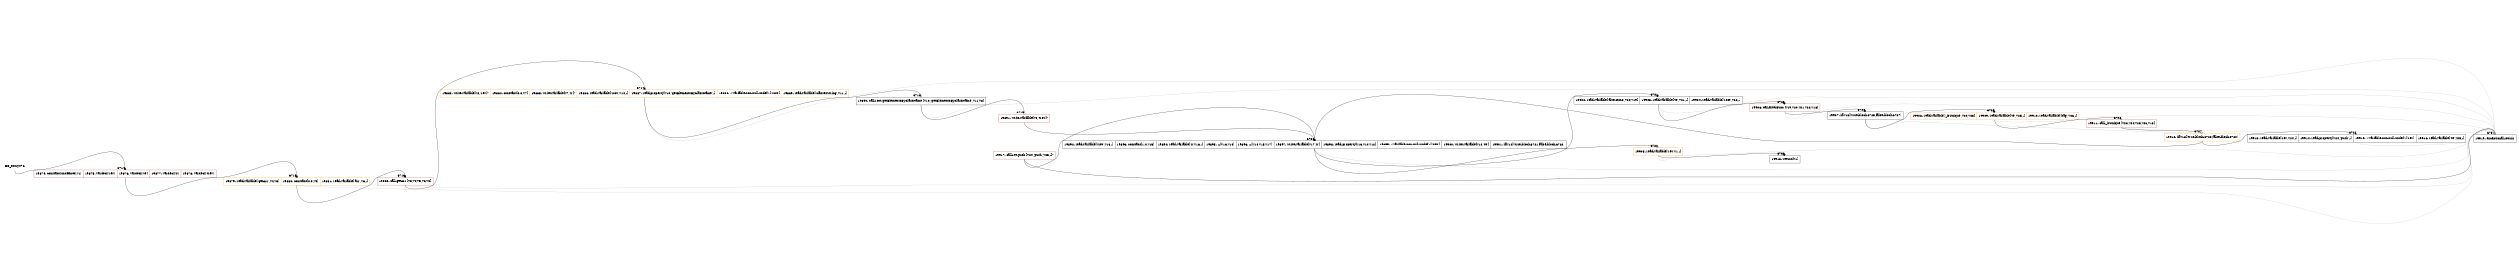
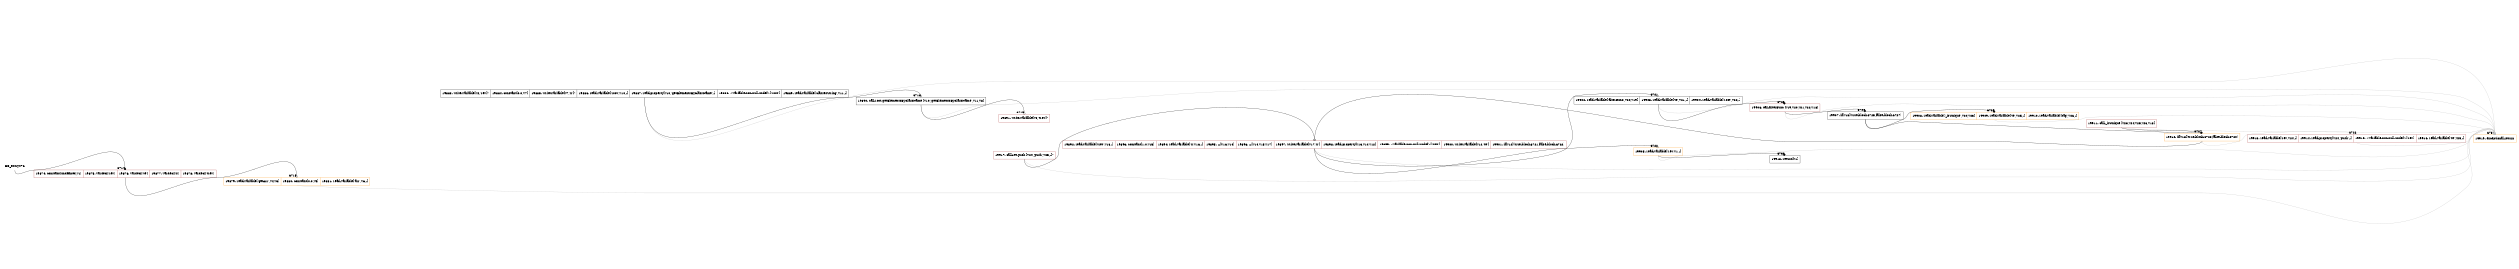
(645, 94) -> (645, 94)
(2056, 123) -> none
(2038, 127) -> (2029, 127)
(2161, 130) -> (2161, 130)
(1169, 132) -> none
(2268, 133) -> (2268, 133)
(2357, 138) -> (2357, 138)
(2495, 139) -> (2495, 139)
(1315, 145) -> (1315, 145)
(1509, 161) -> (1509, 161)
(1776, 177) -> (1776, 177)
(209, 178) -> (209, 178)
(405, 181) -> none
